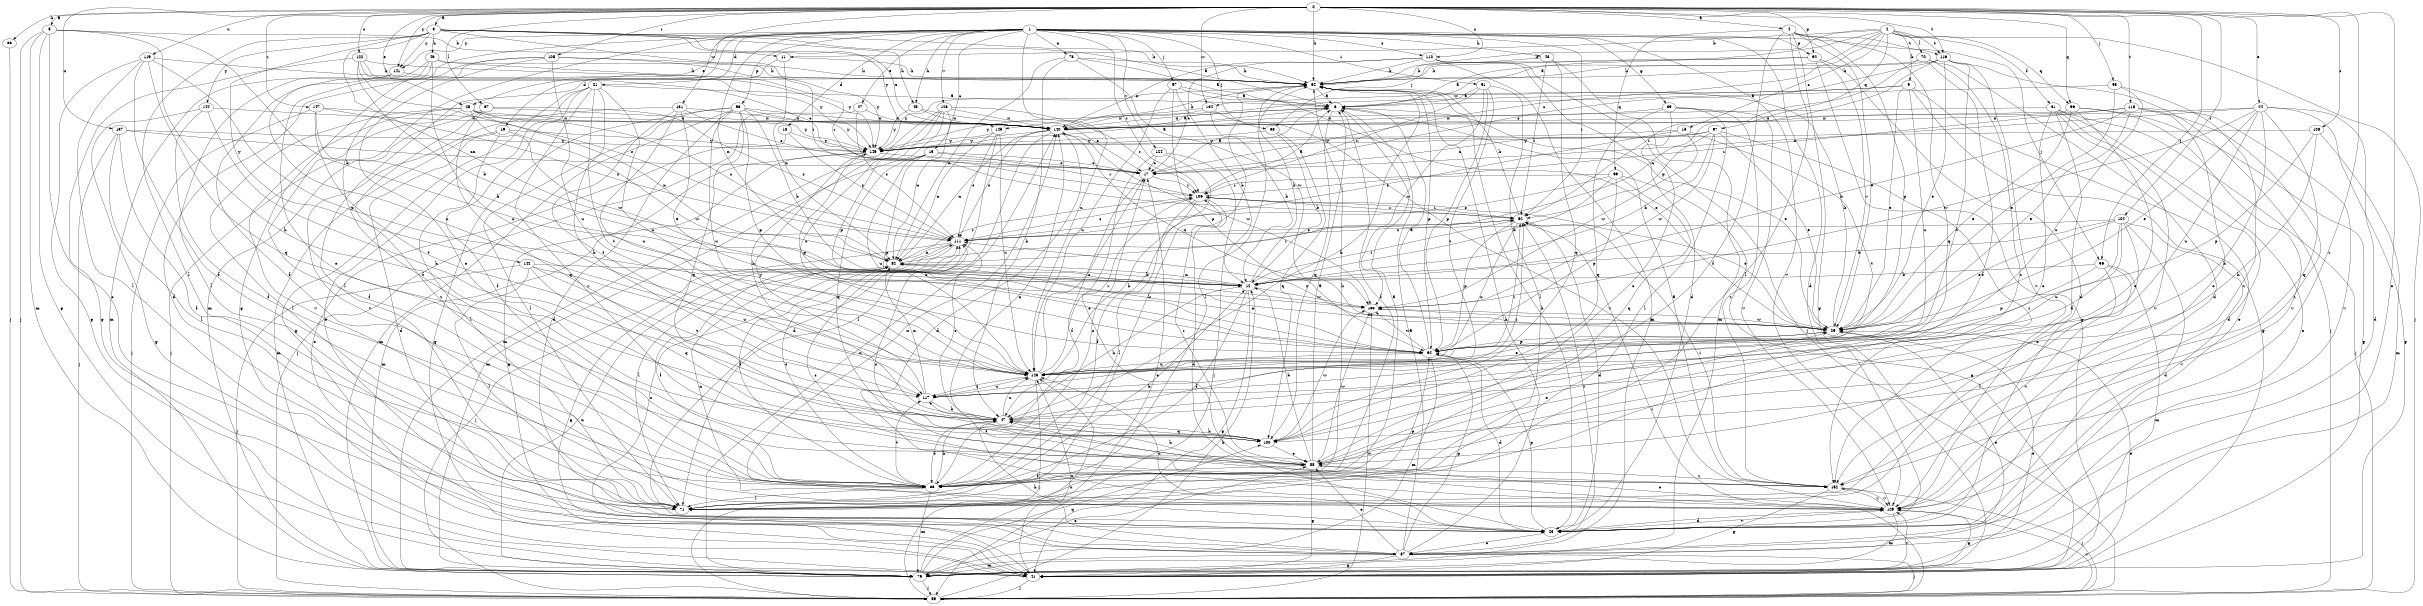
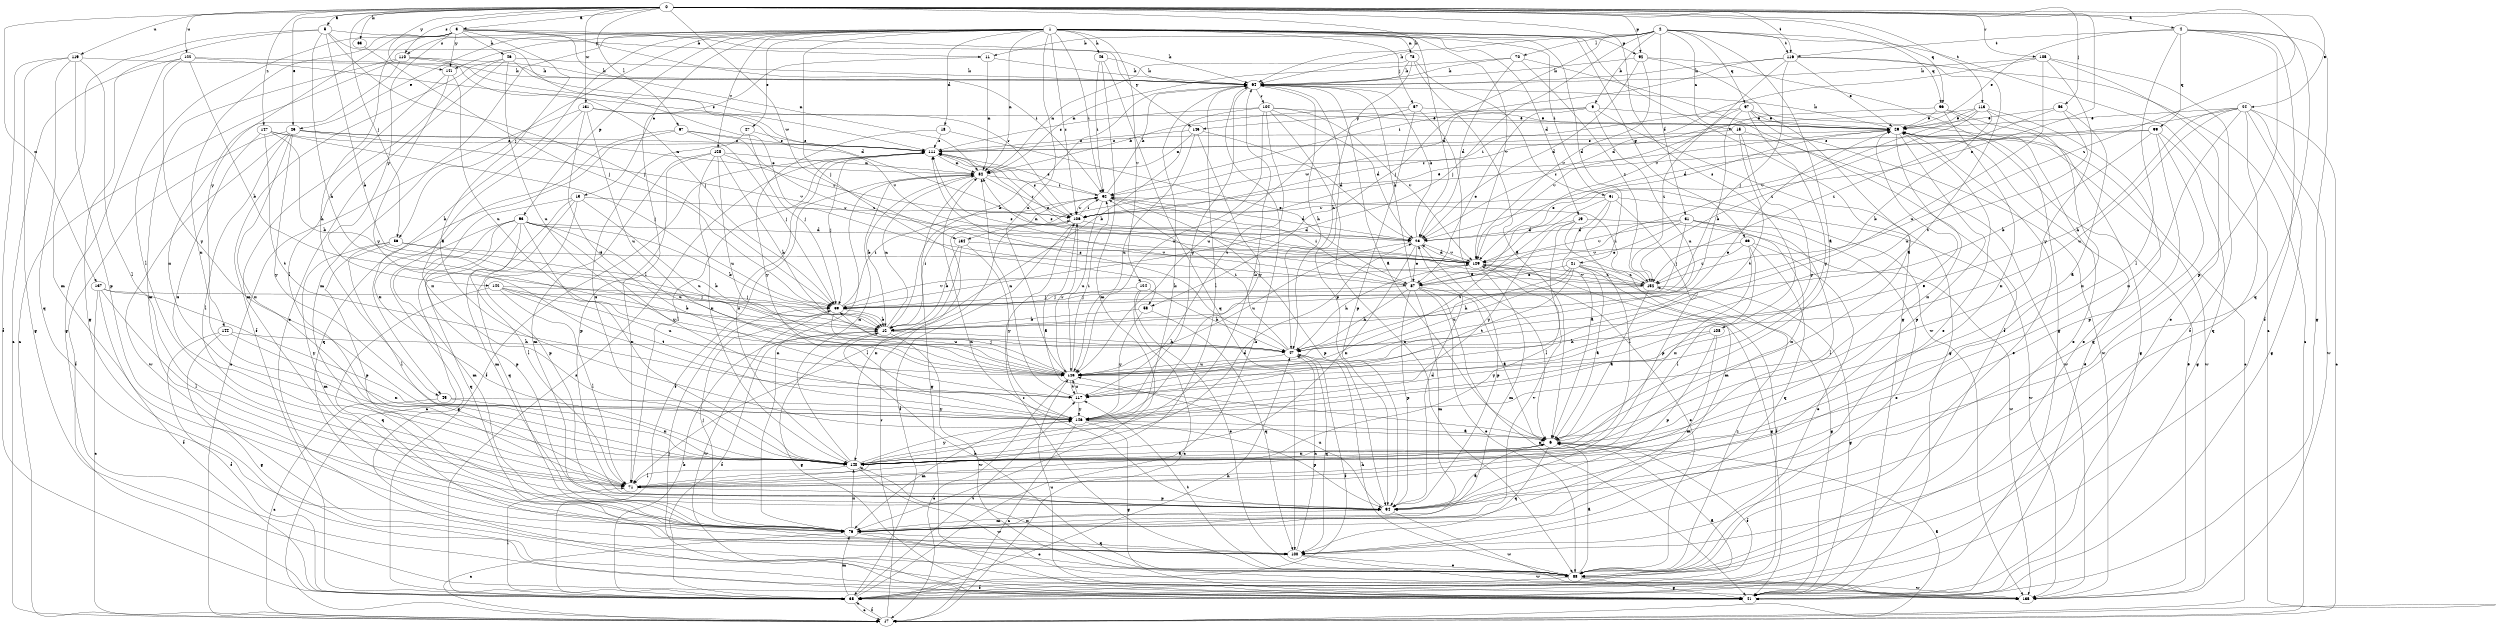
(1883, 10) -> (1259, 95)
(1663, 174) -> (1483, 152)
(1240, 185) -> (1197, 124)
(1865, 194) -> (1571, 156)
(952, 411) -> none
